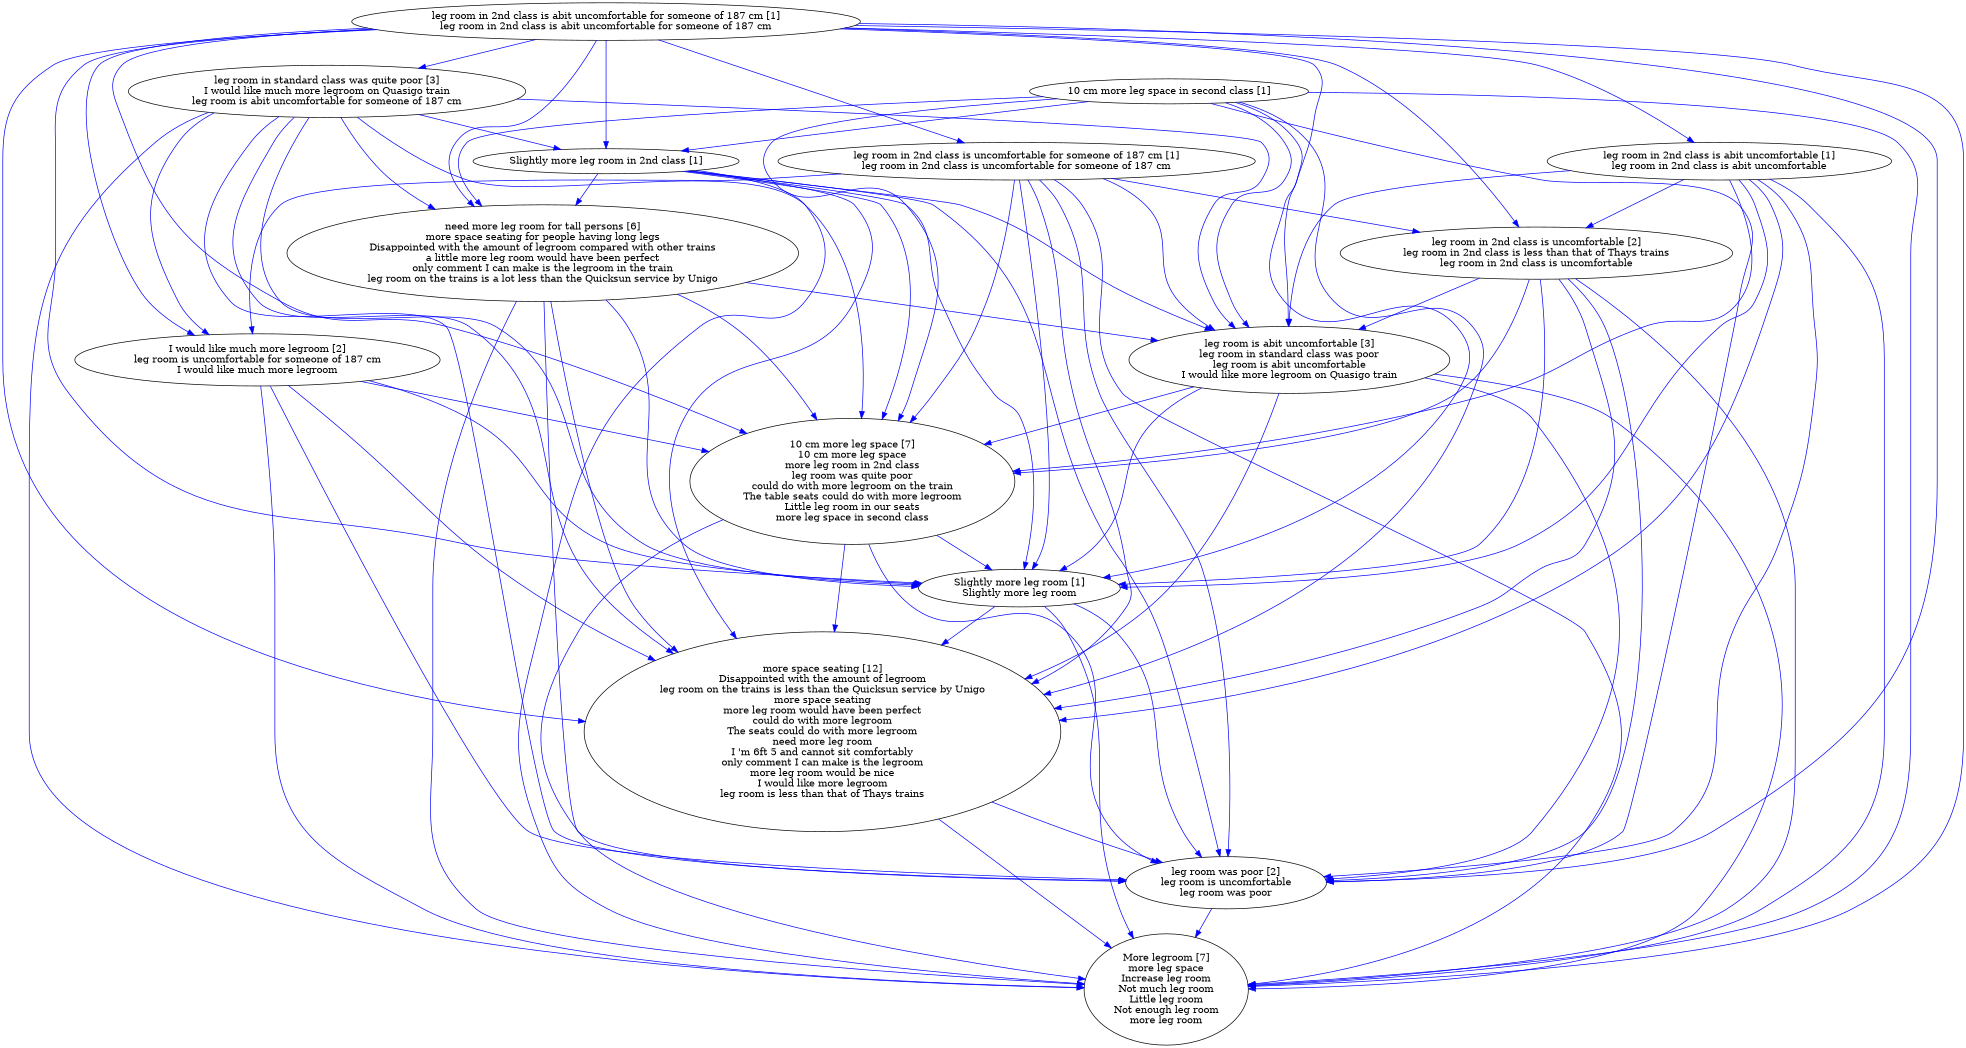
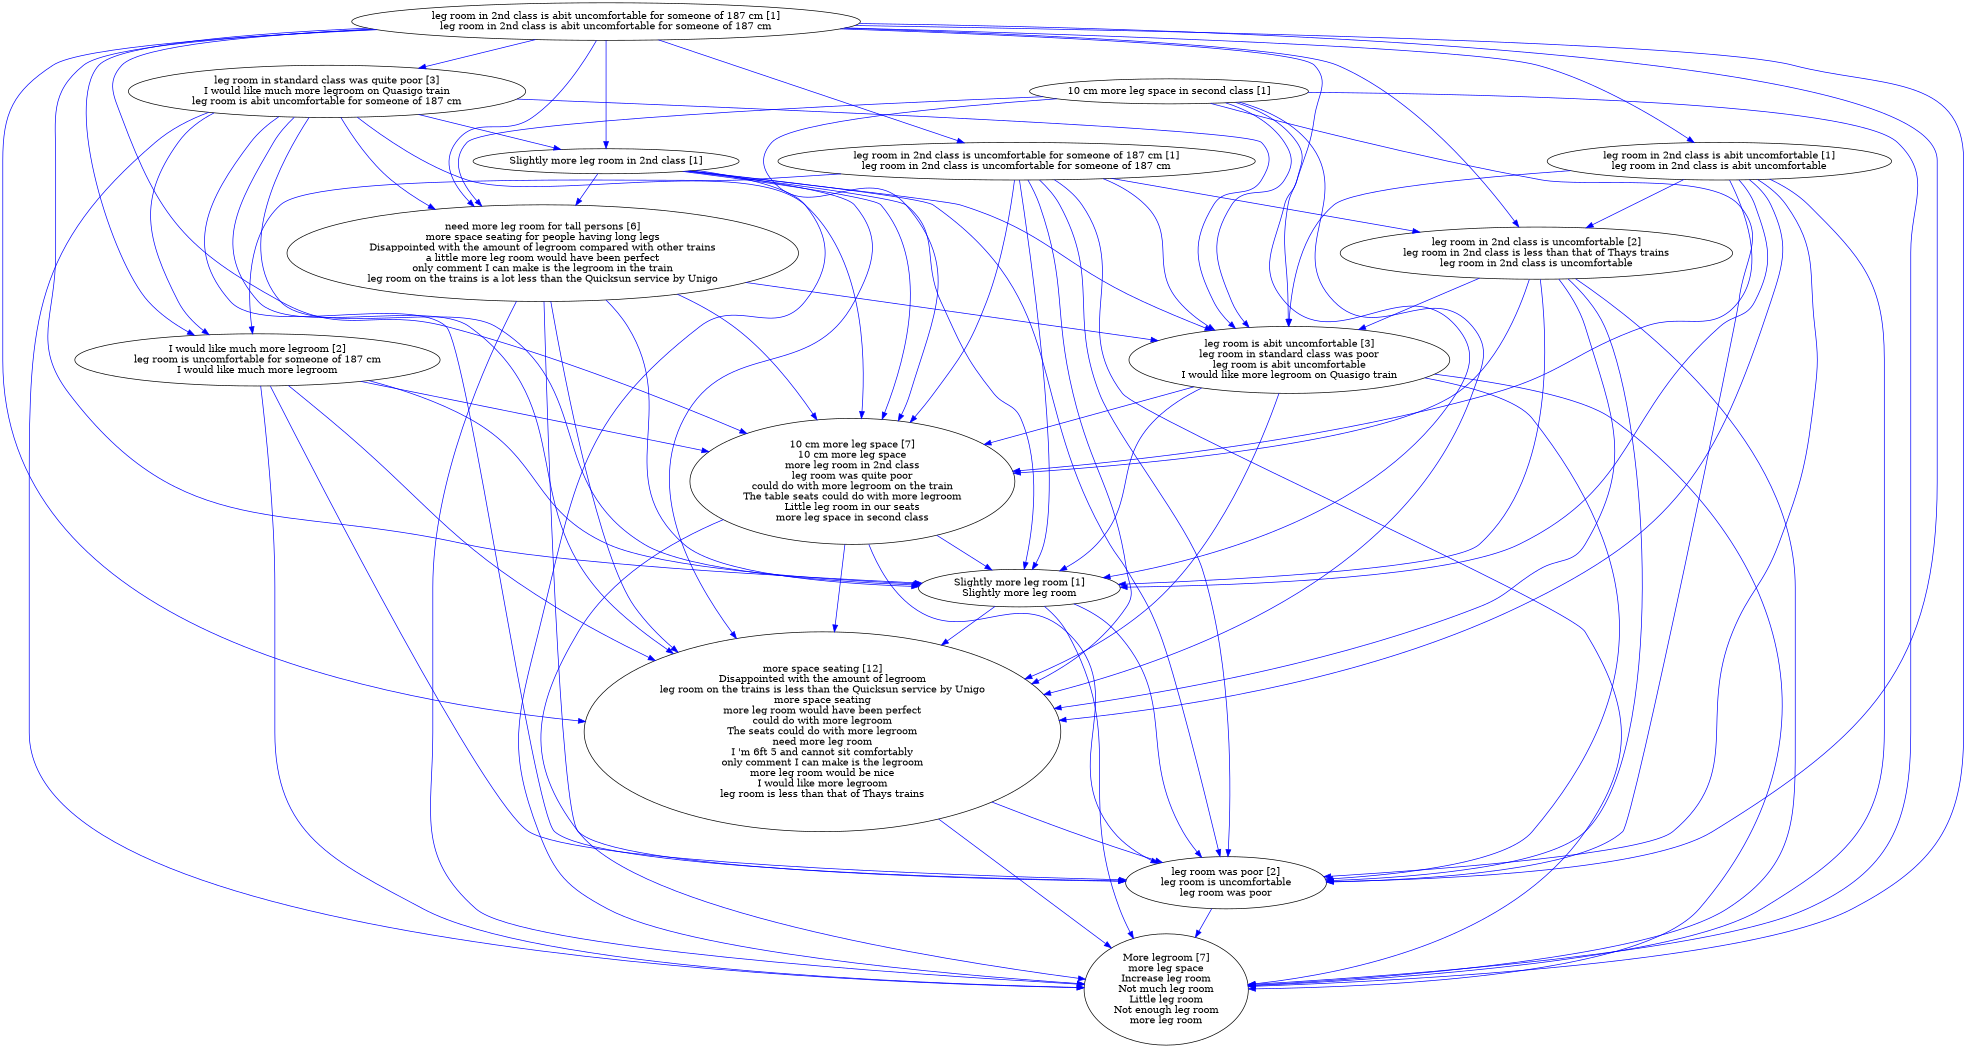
(888, 125) -> none
